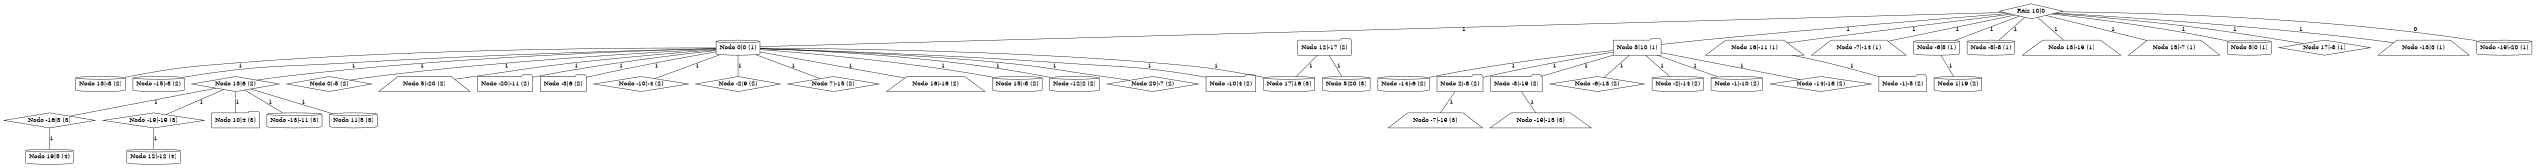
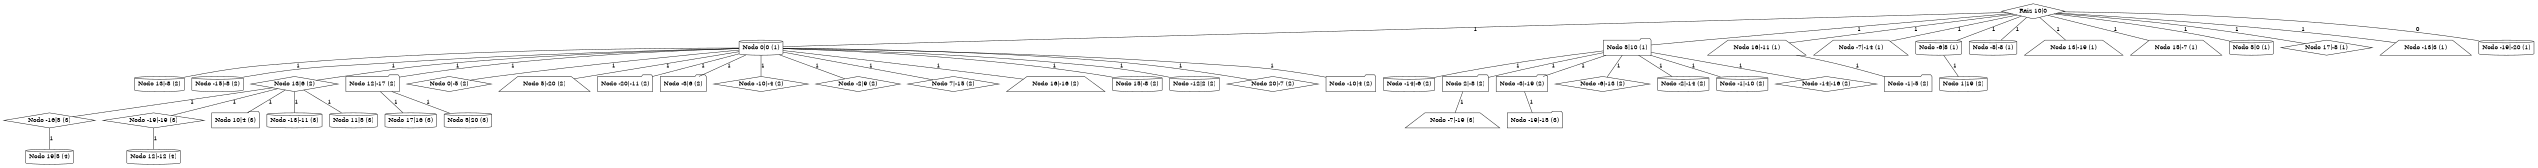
(1012, 54) -> (569, 58)
(1541, 120) -> (1535, 120)
